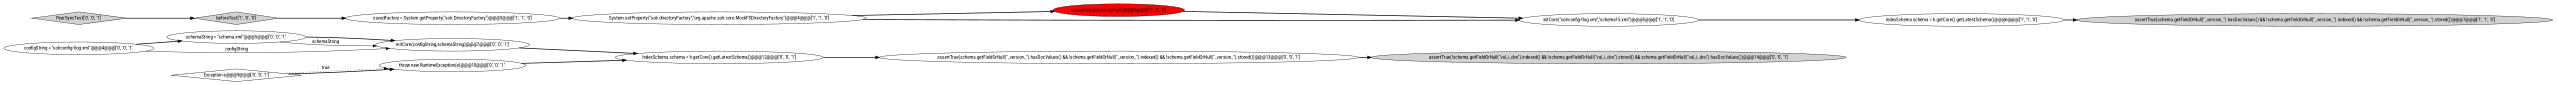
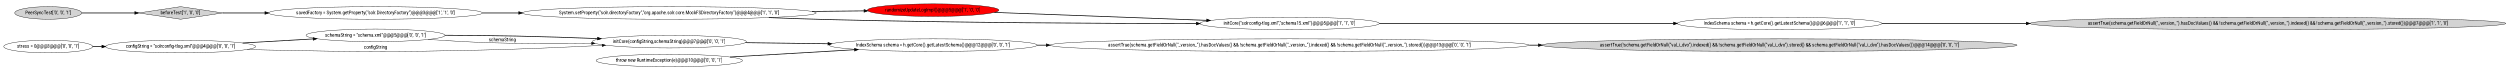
(79, 18) -> (48, 13)
none -> (48, 47)
(236, 75) -> none
